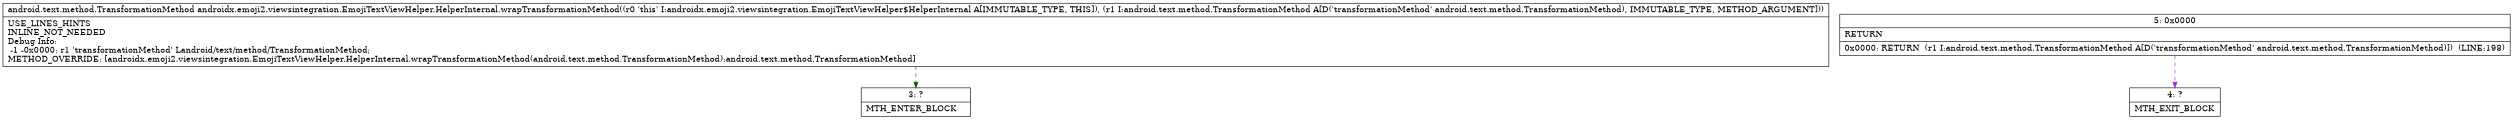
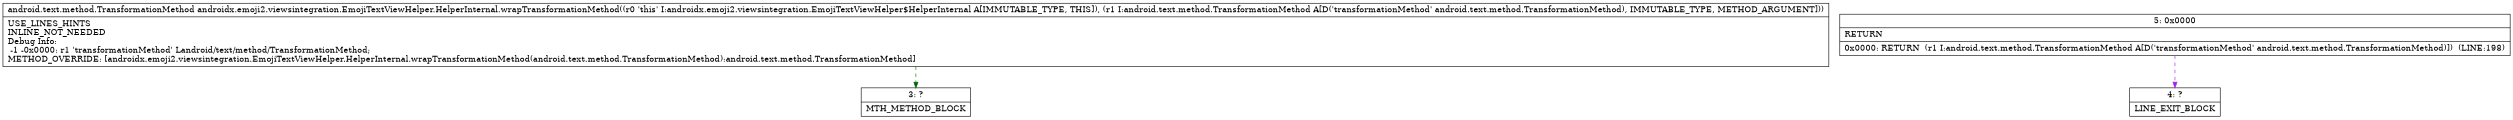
(911, 109) -> (916, 109)
(2175, 109) -> (2175, 109)
